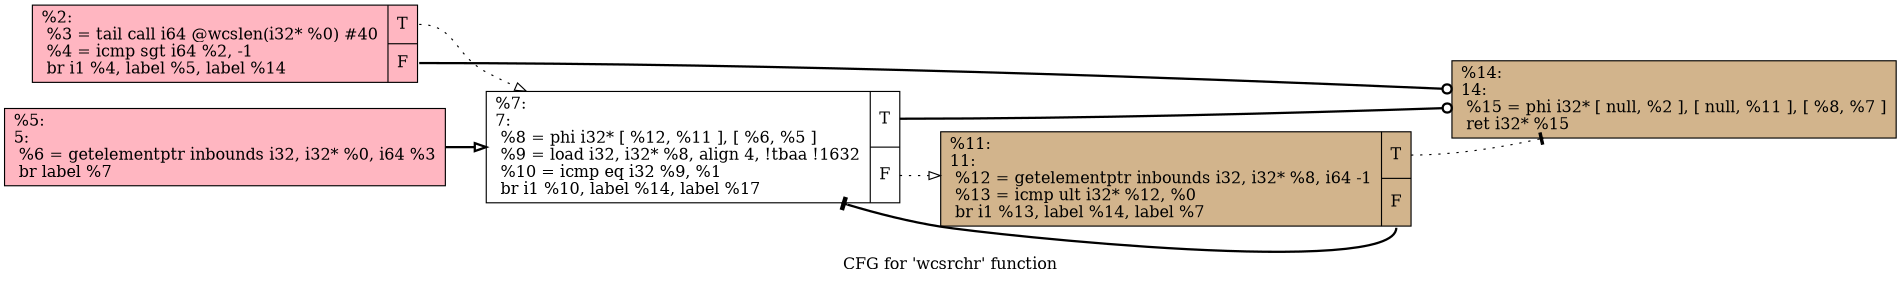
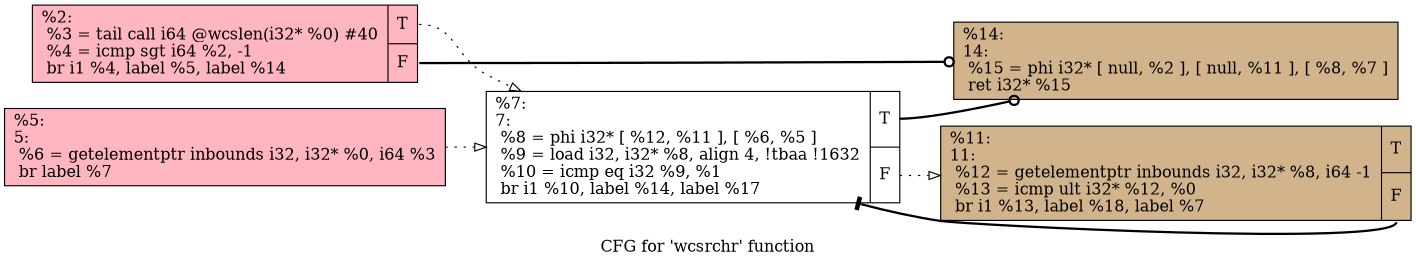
(460, 147) -> (460, 147)
(1475, 151) -> none
(1078, 212) -> (1078, 207)
